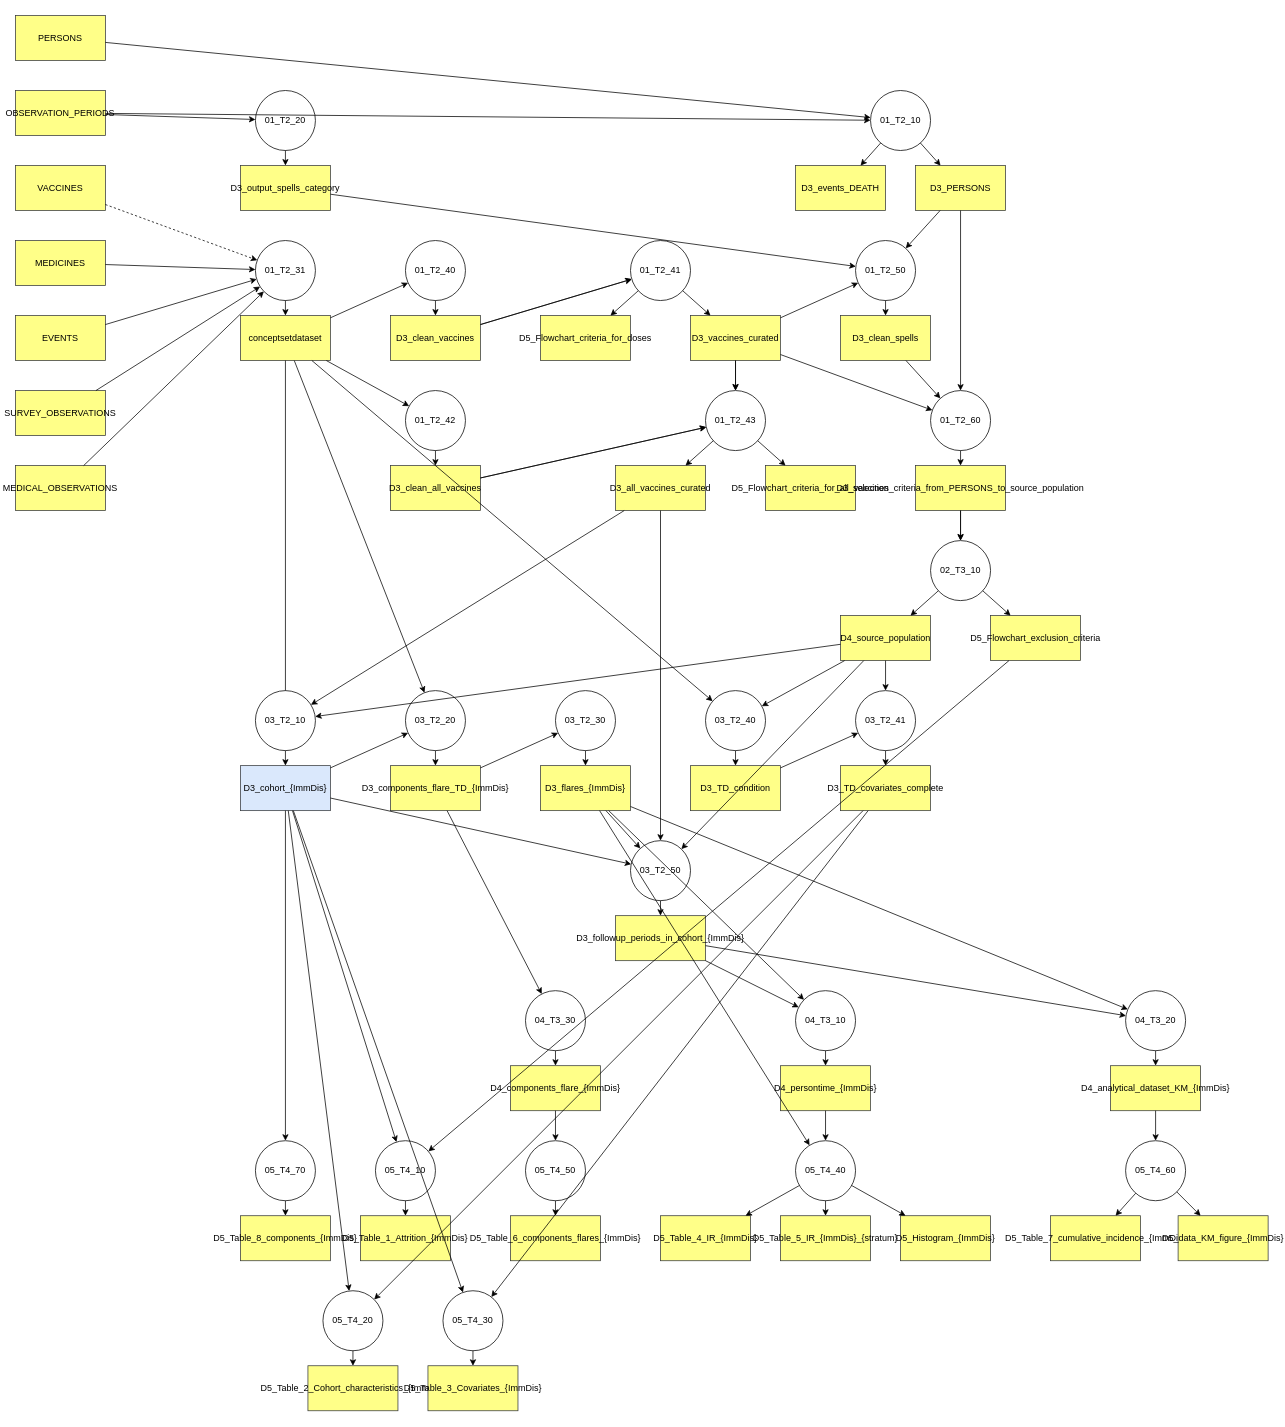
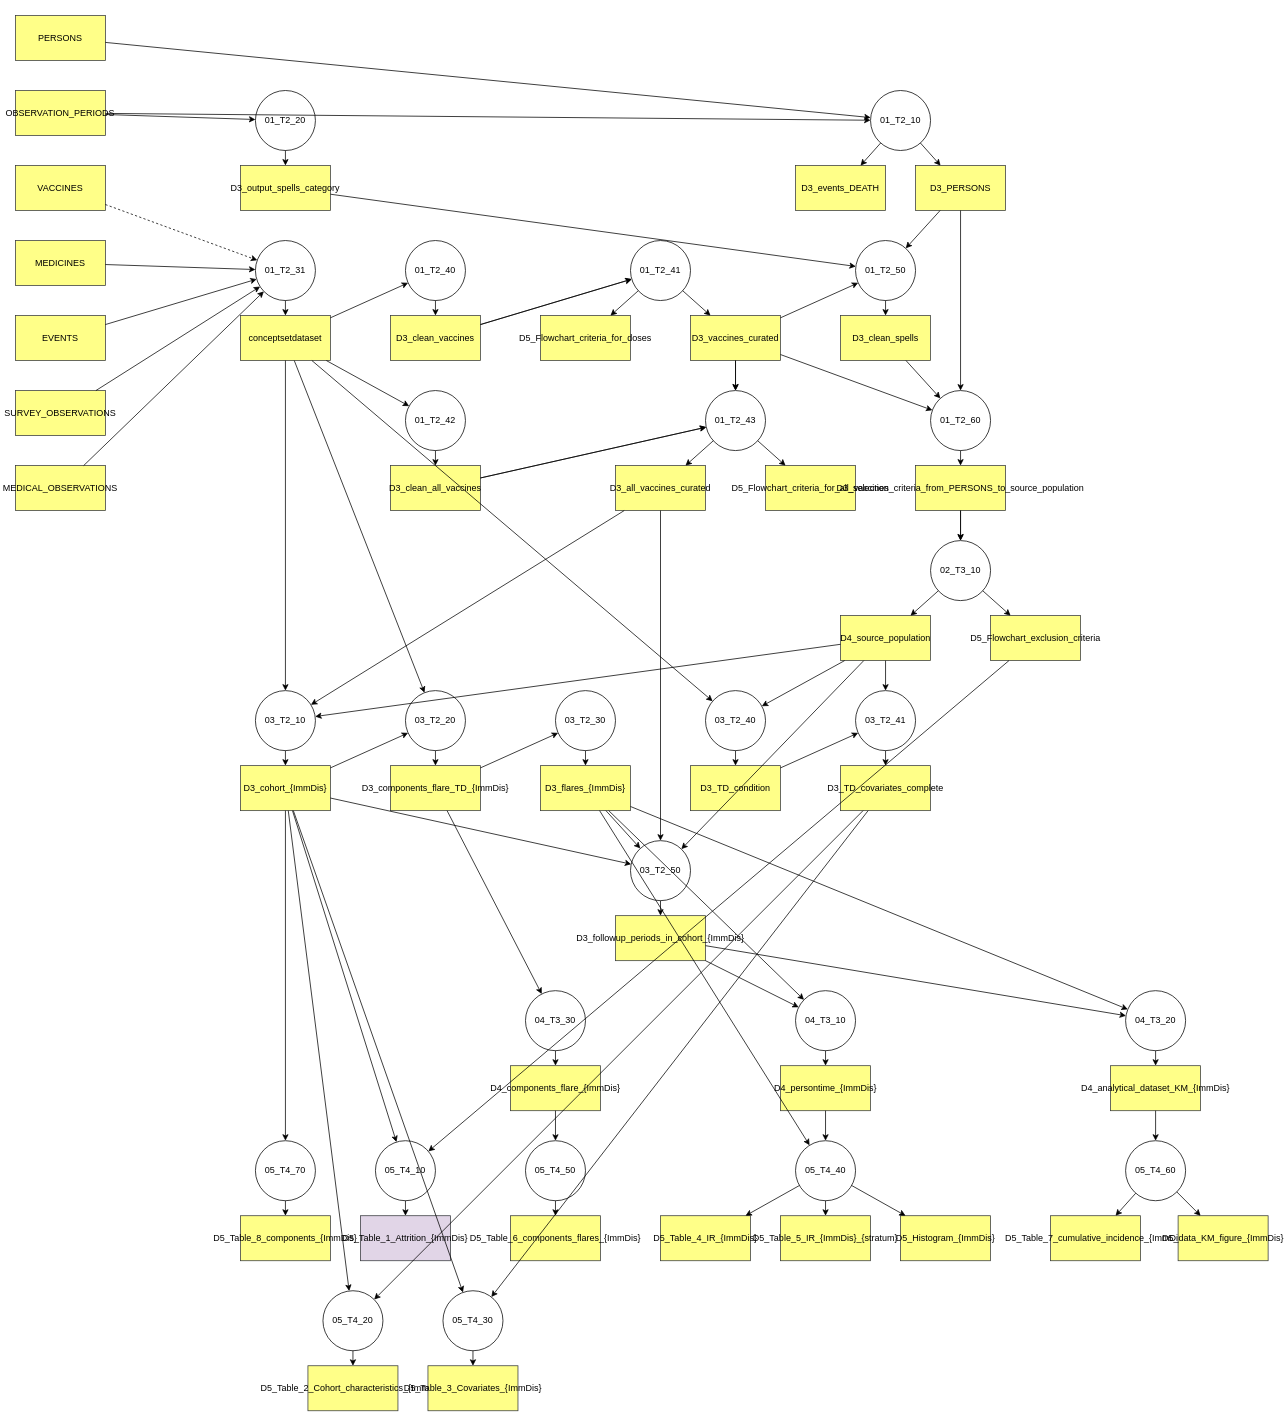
(285, 686) -> (285, 684)
(285, 788) -> (285, 788)
(405, 1238) -> (405, 1238)
